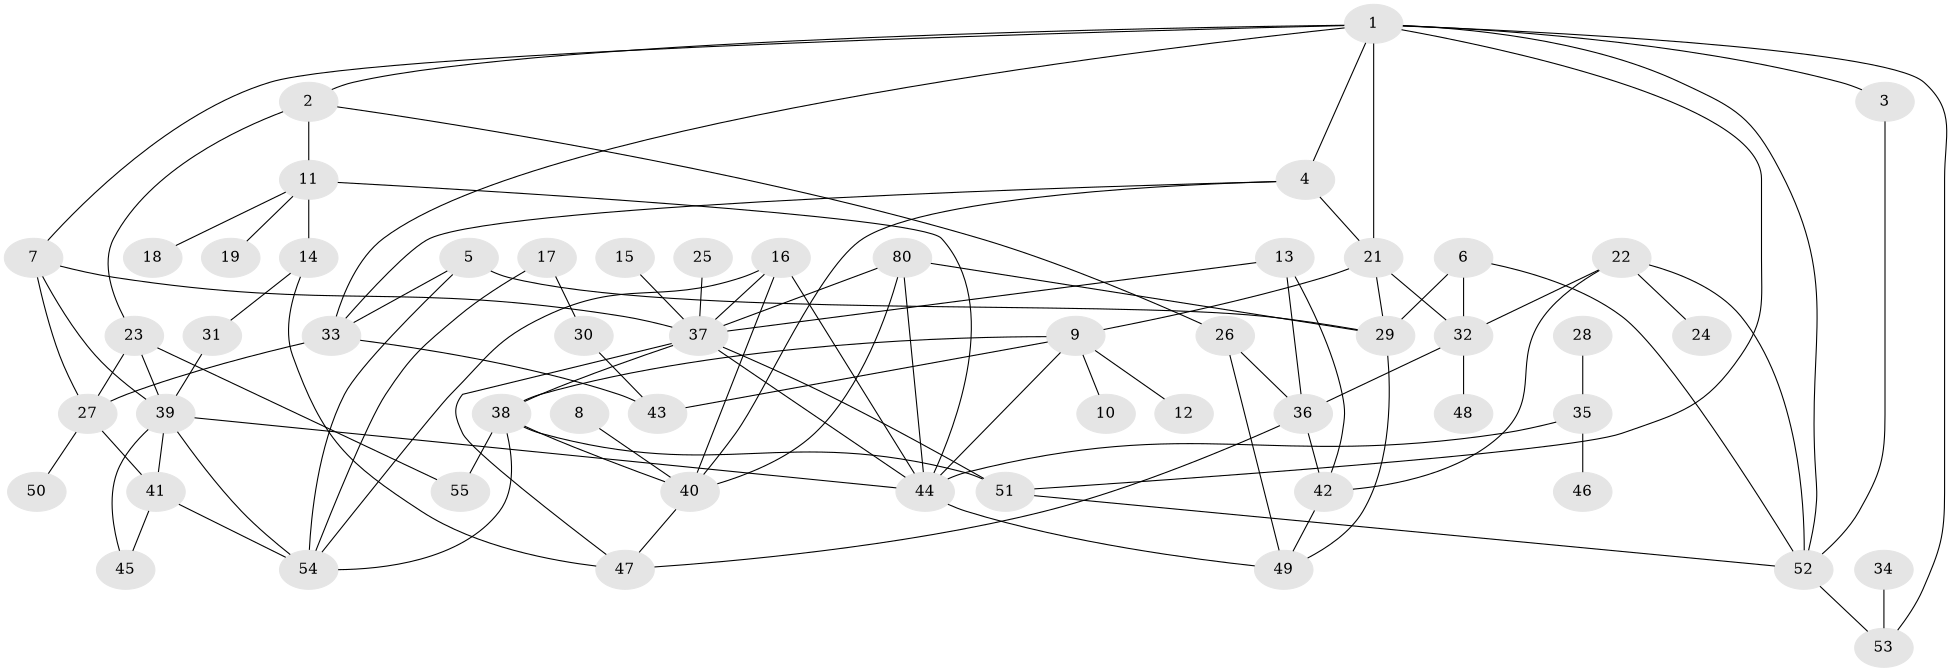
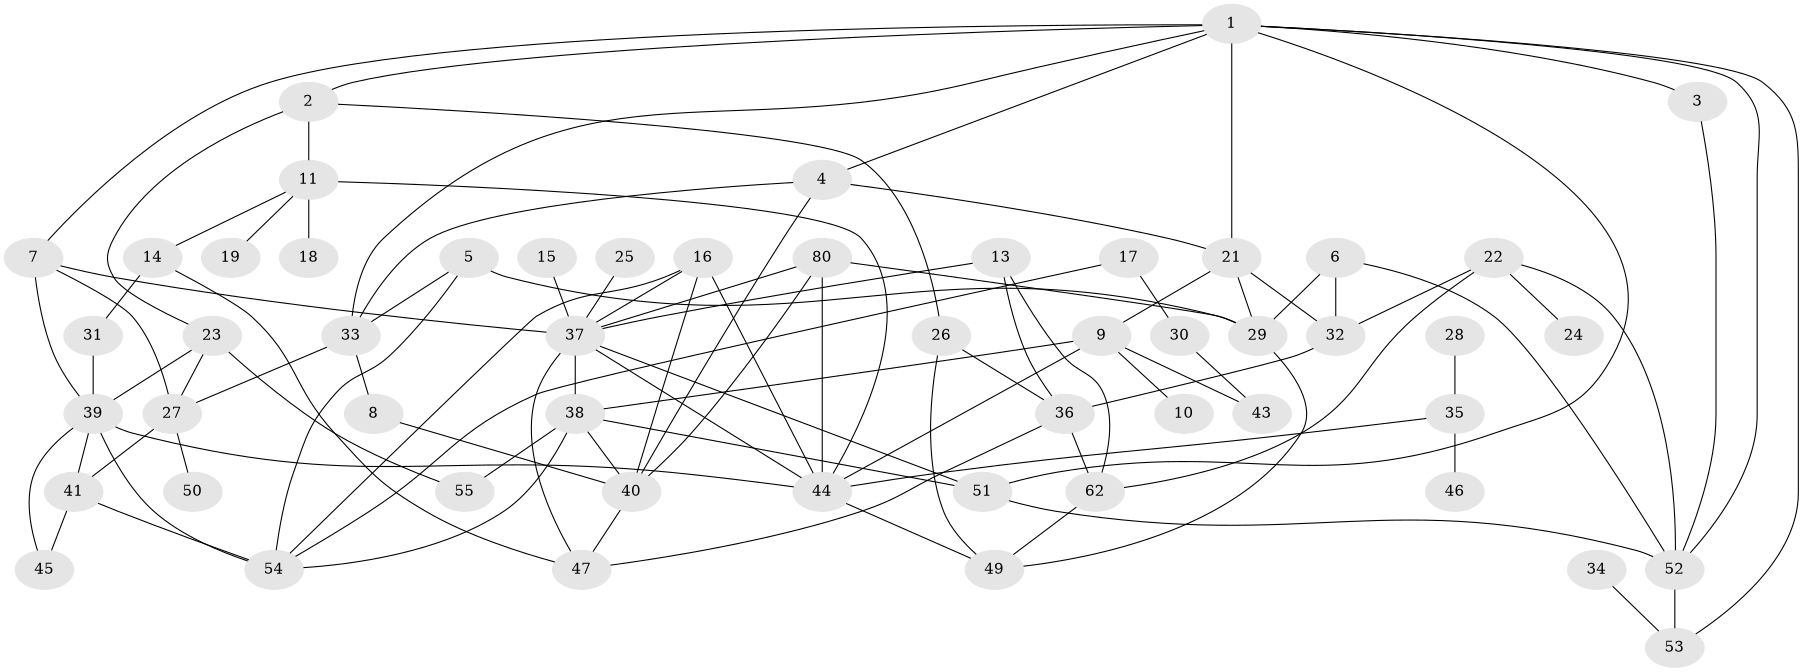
(499, 363) -> (364, 381)
(1184, 414) -> none
(1464, 414) -> none
(1324, 492) -> (1095, 492)
